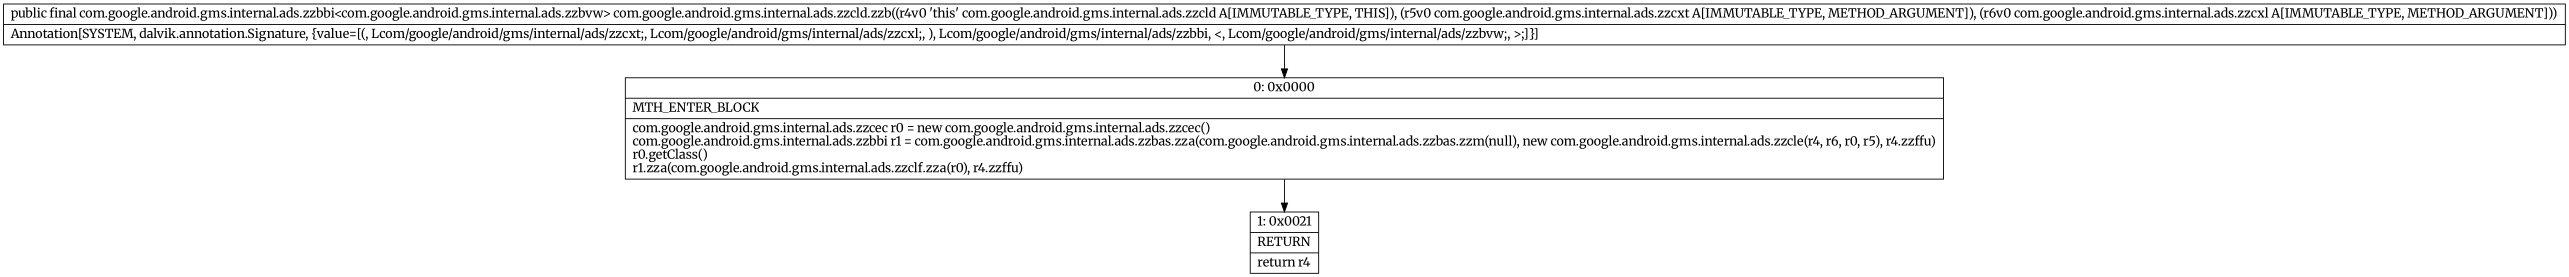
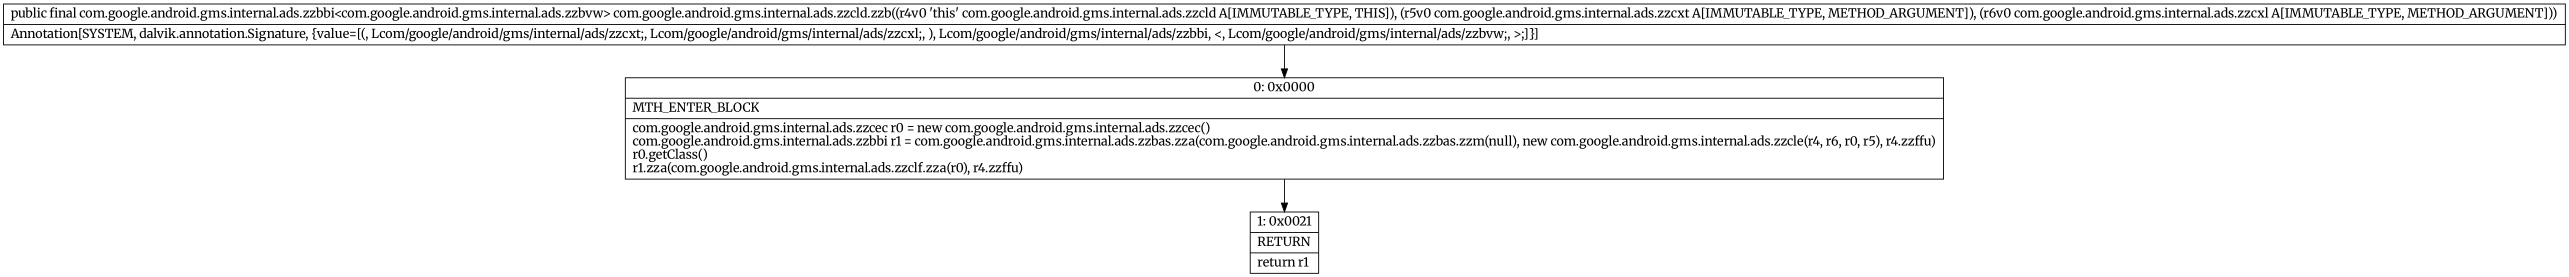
(1284, 263) -> (1283, 263)
